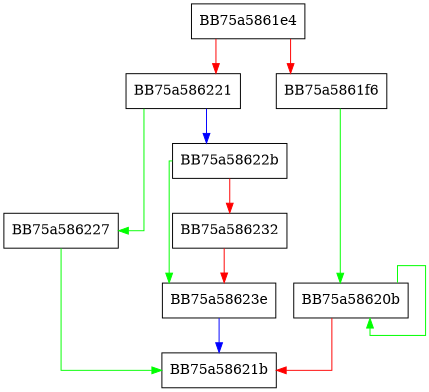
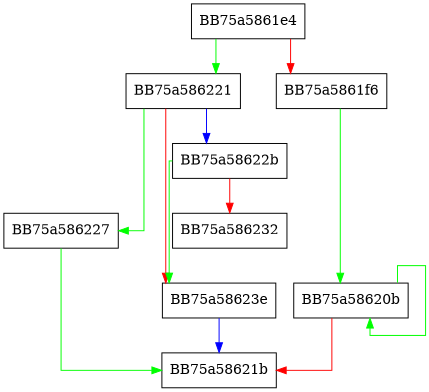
(216, 51) -> (216, 51)
(224, 261) -> (166, 154)
